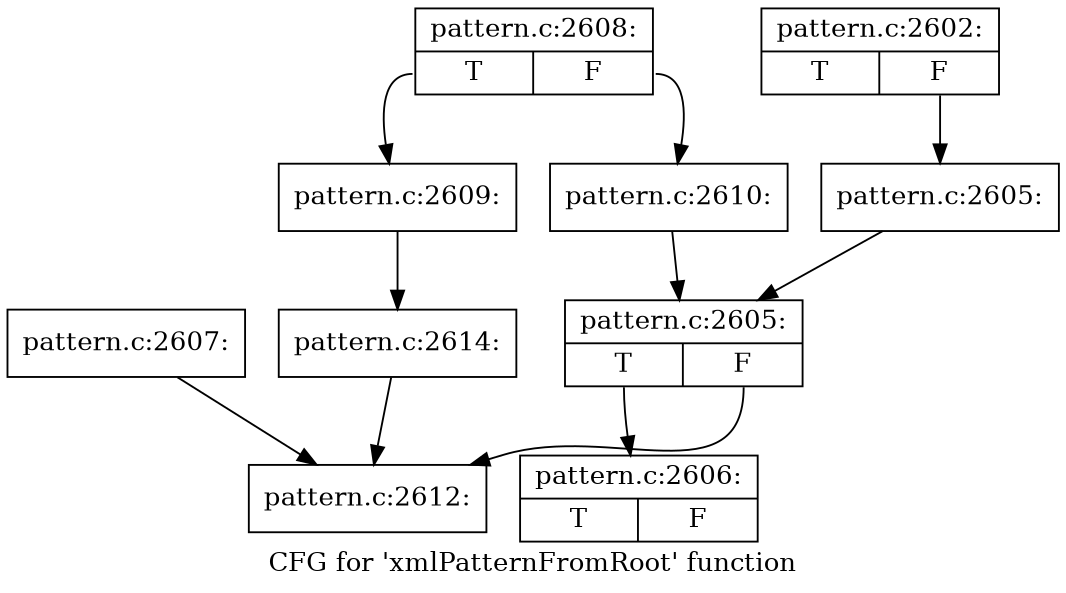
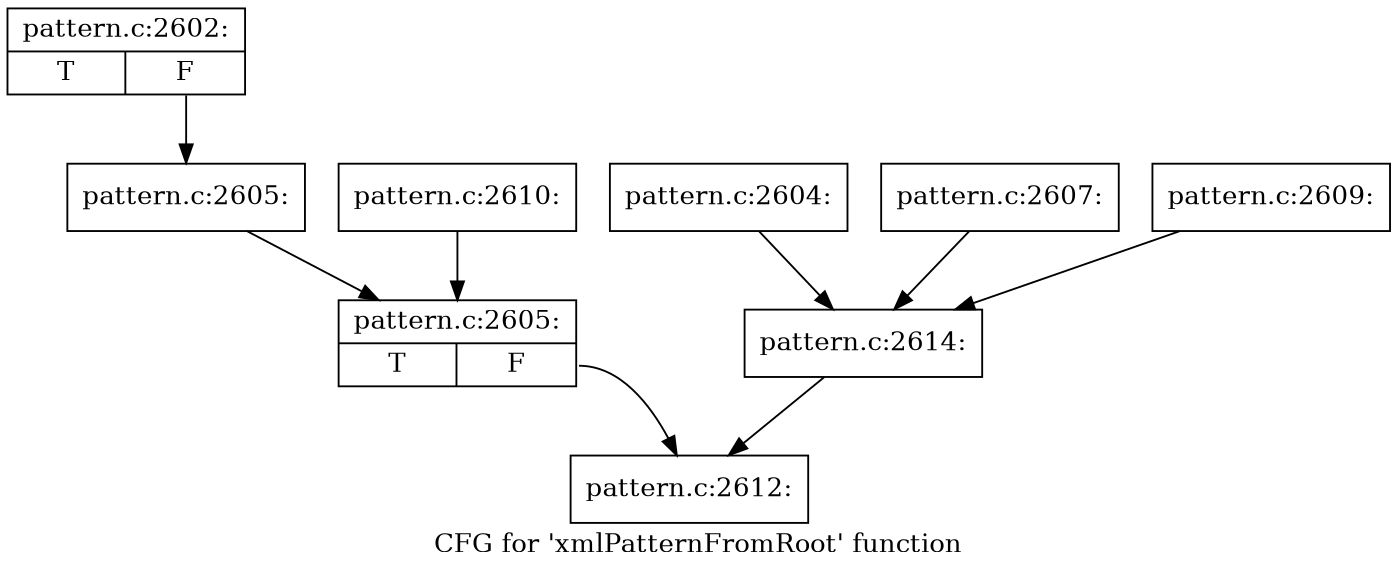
(534, 51) -> none
none -> (729, 197)
(239, 416) -> (938, 263)
(639, 499) -> none
